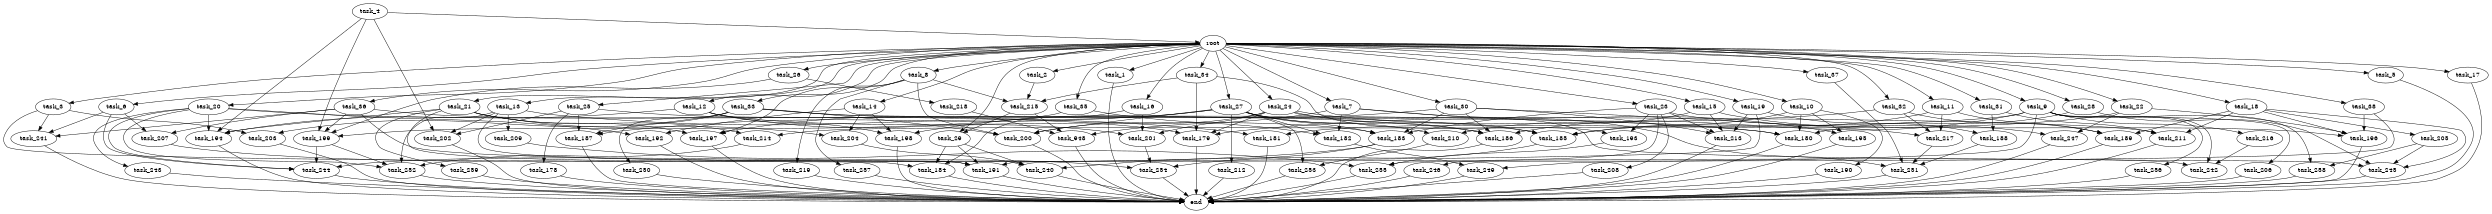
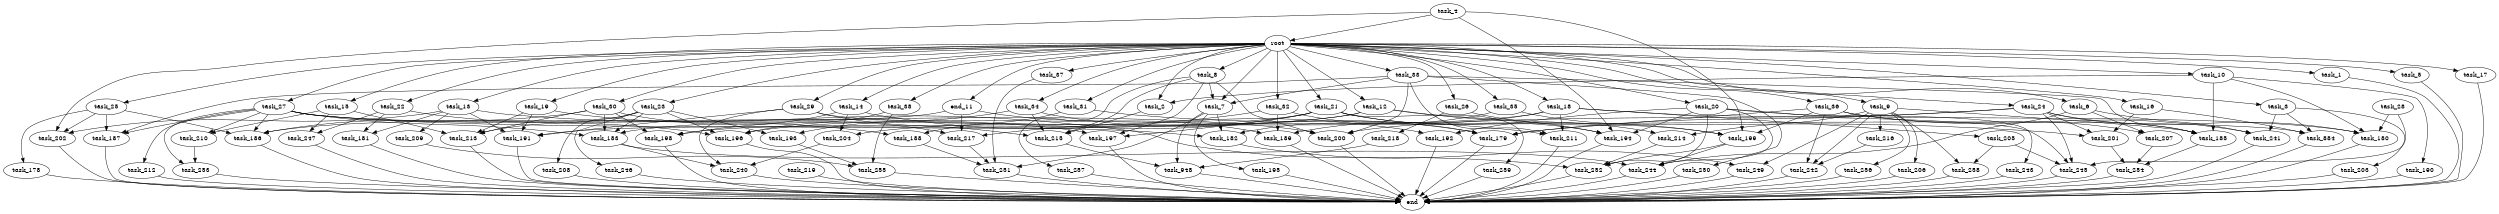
(1649, 48) -> none
(825, 97) -> (1211, 89)
(1943, 107) -> (962, 107)
(989, 122) -> (920, 126)
(1825, 122) -> (1734, 79)
(506, 124) -> (1327, 87)
(932, 170) -> (2321, 139)
none -> (1609, 197)
